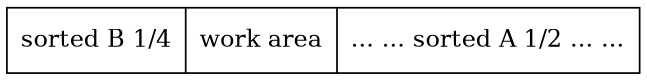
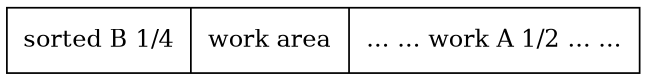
(488, 40) -> (494, 40)
